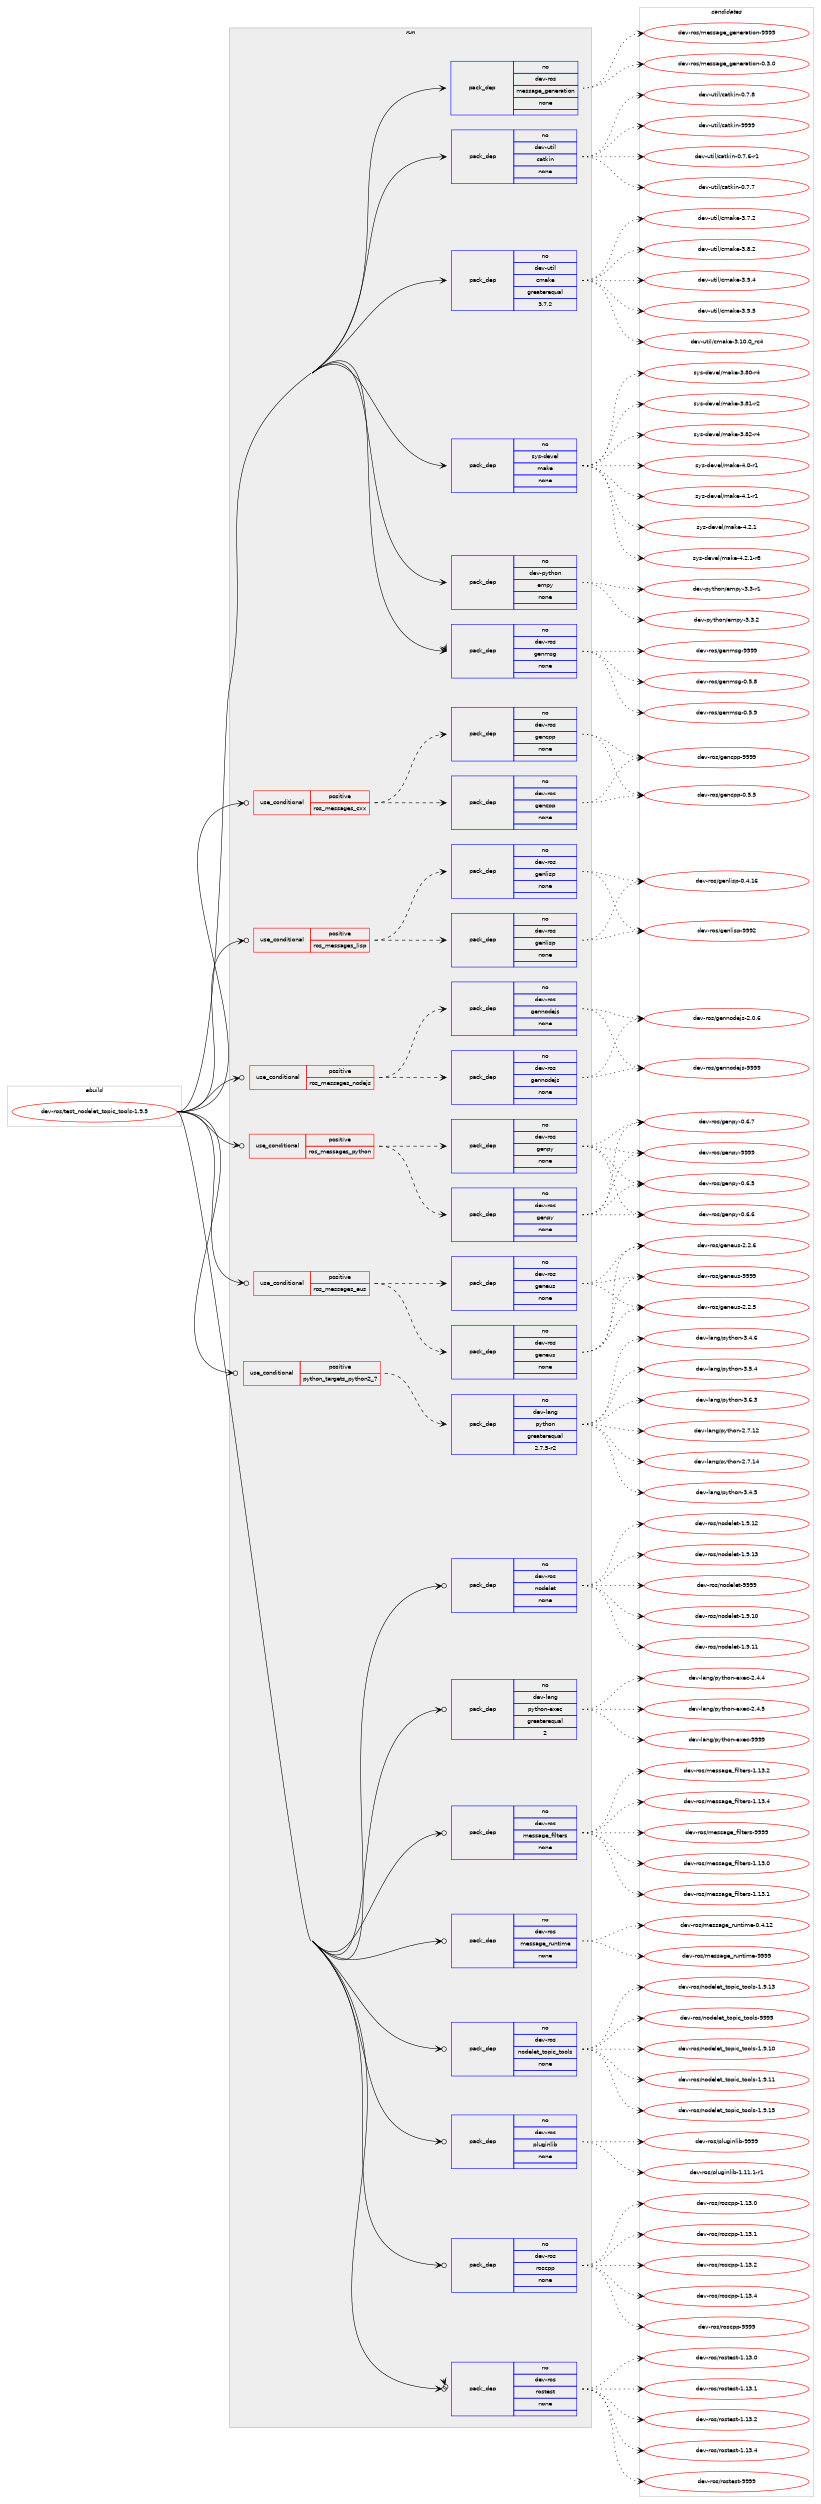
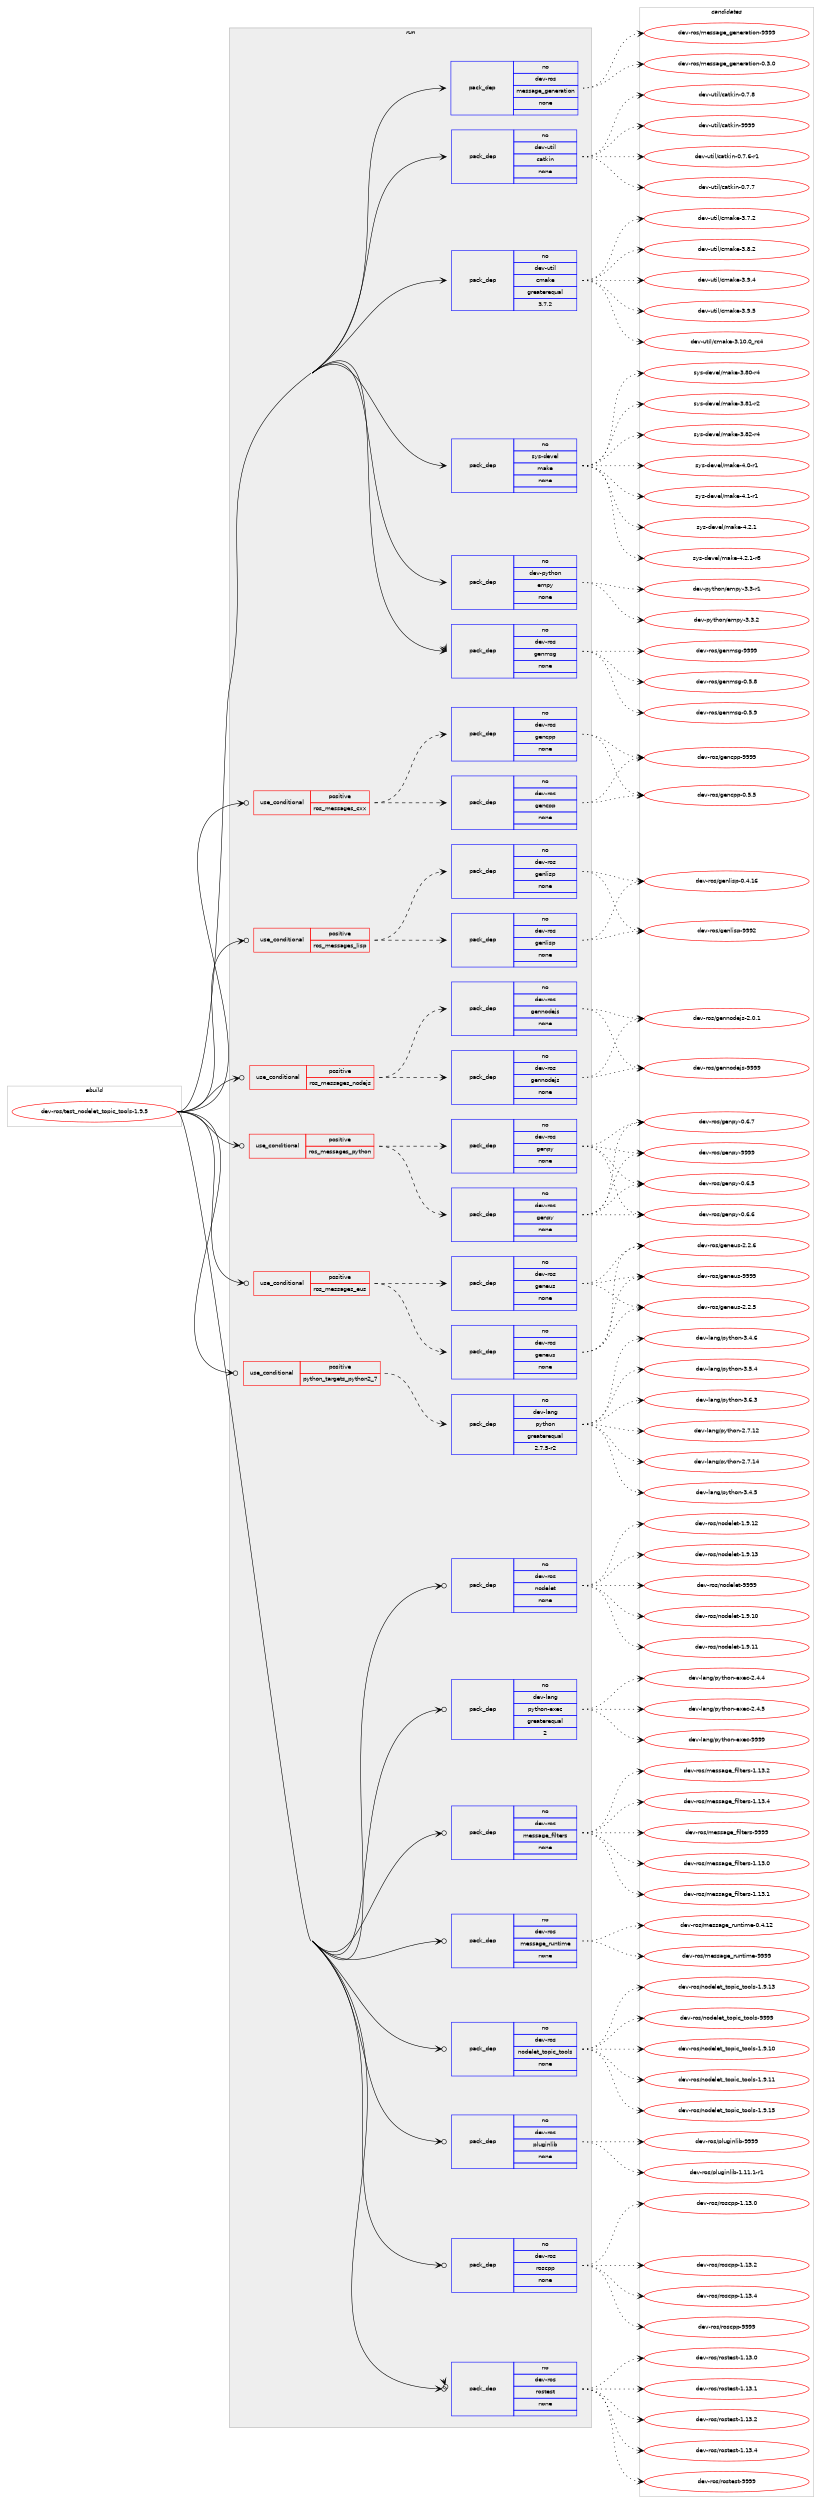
(727, 1019) -> (727, 1019)
(727, 2235) -> none
